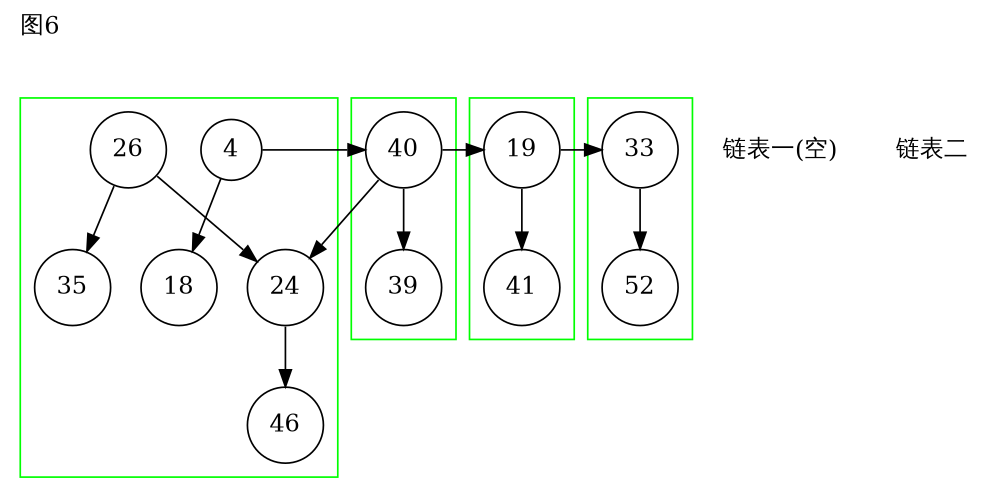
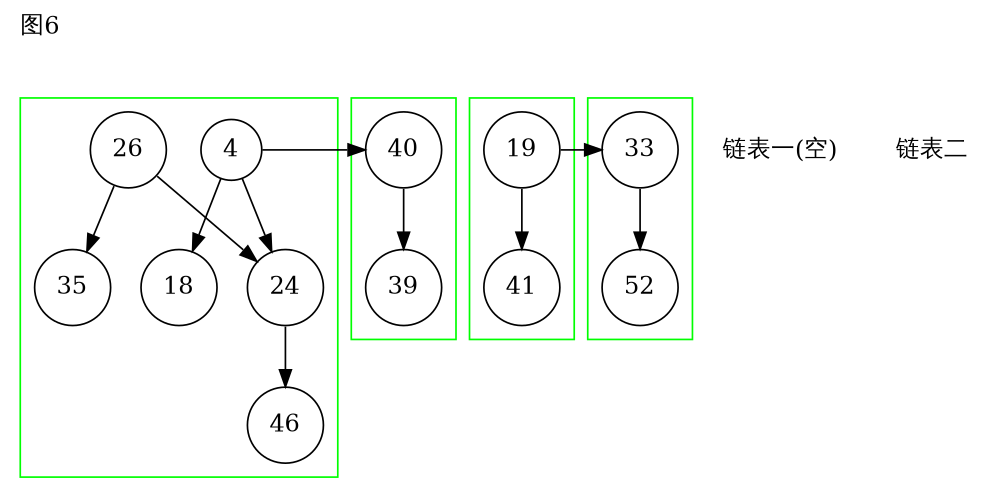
(454, 150) -> none
(361, 199) -> (254, 207)
